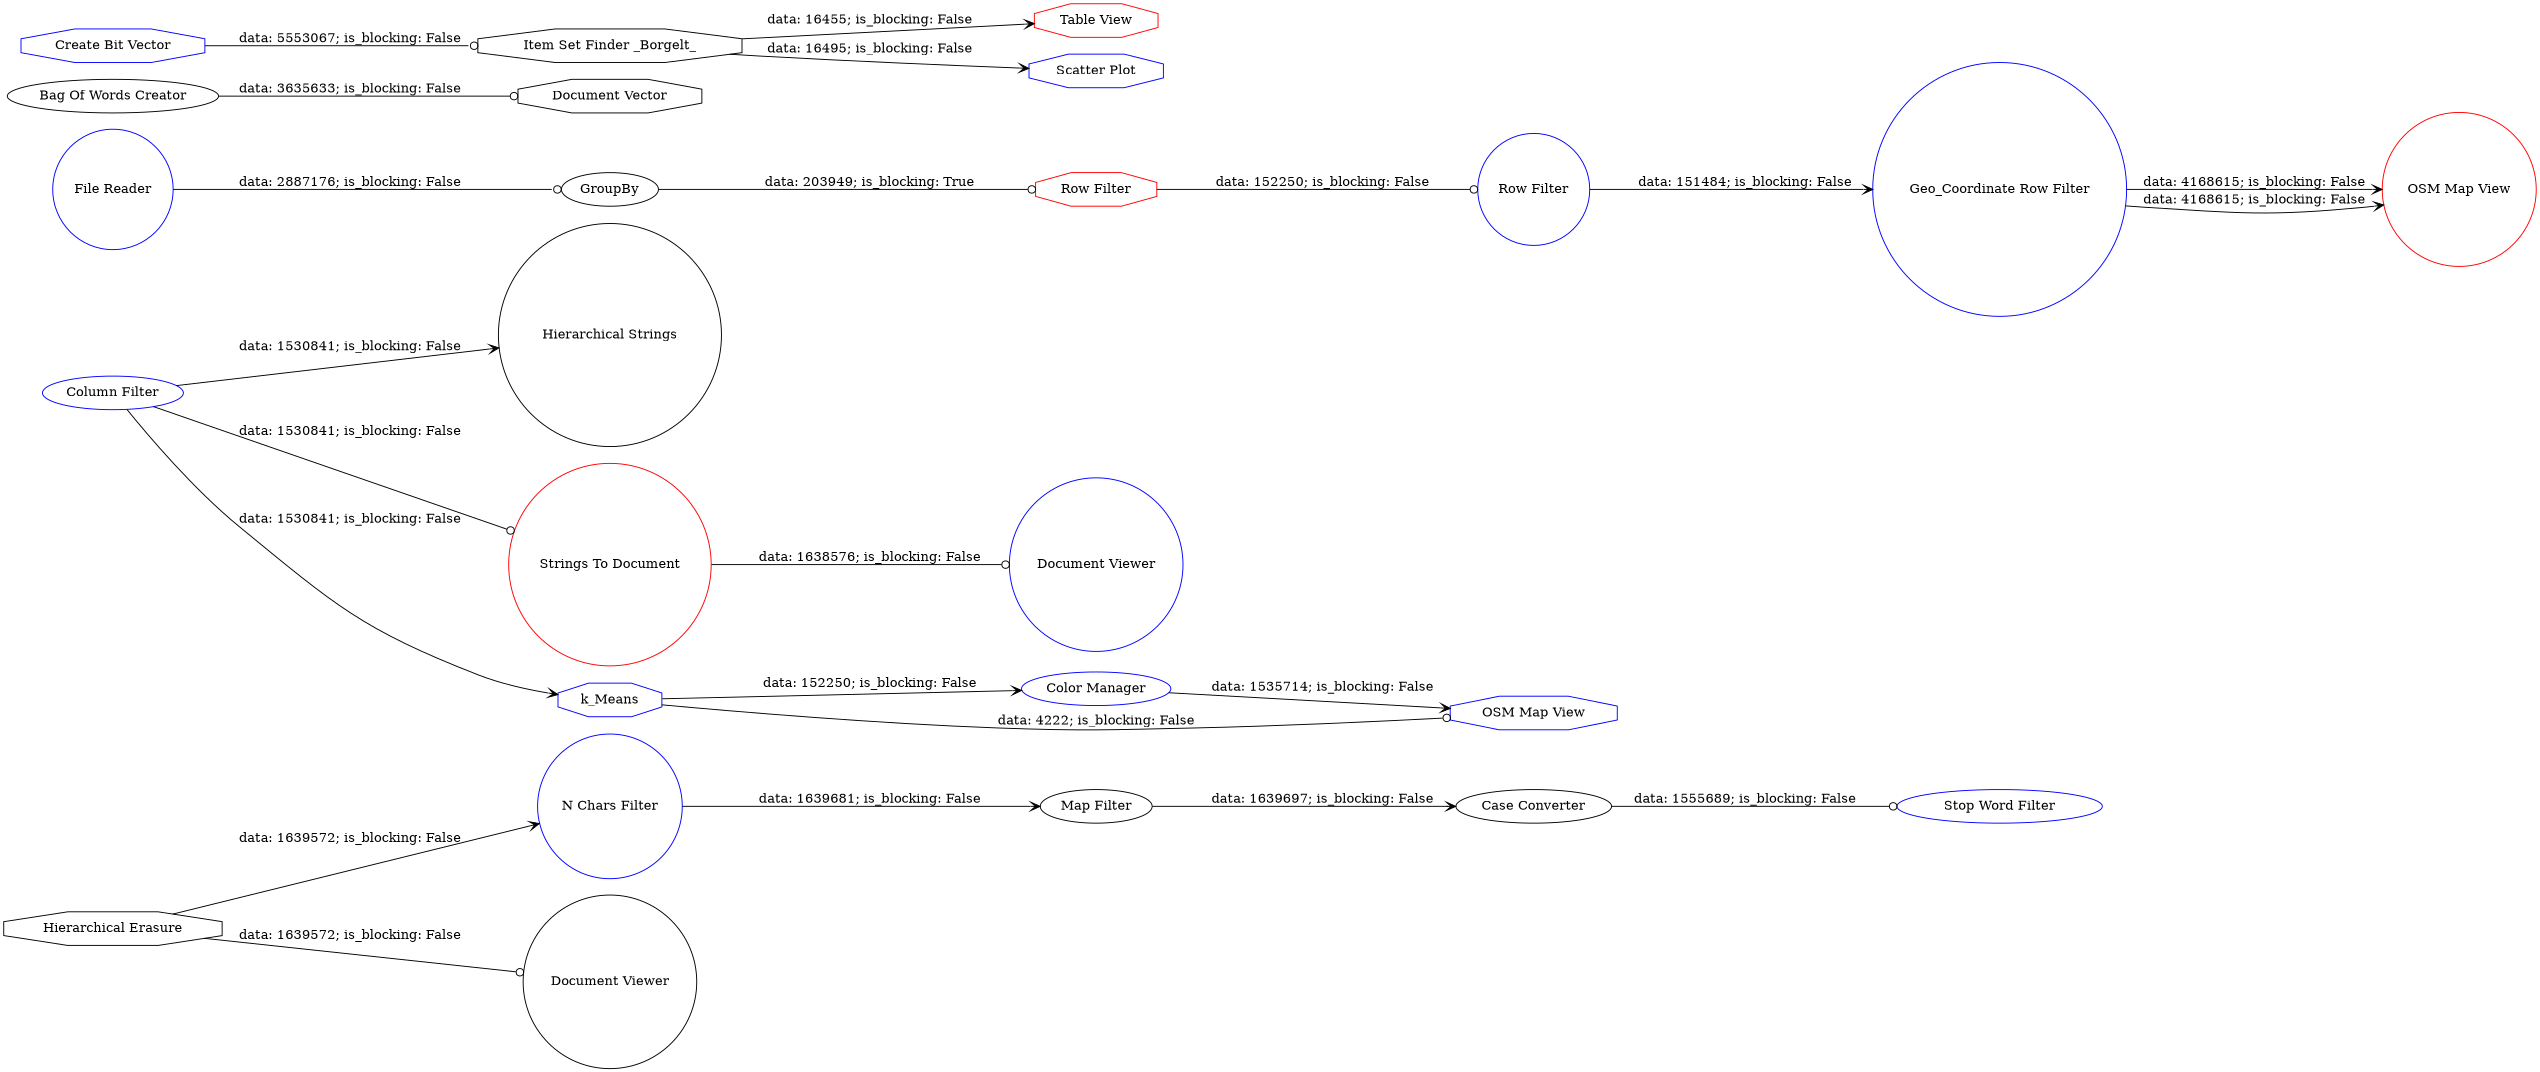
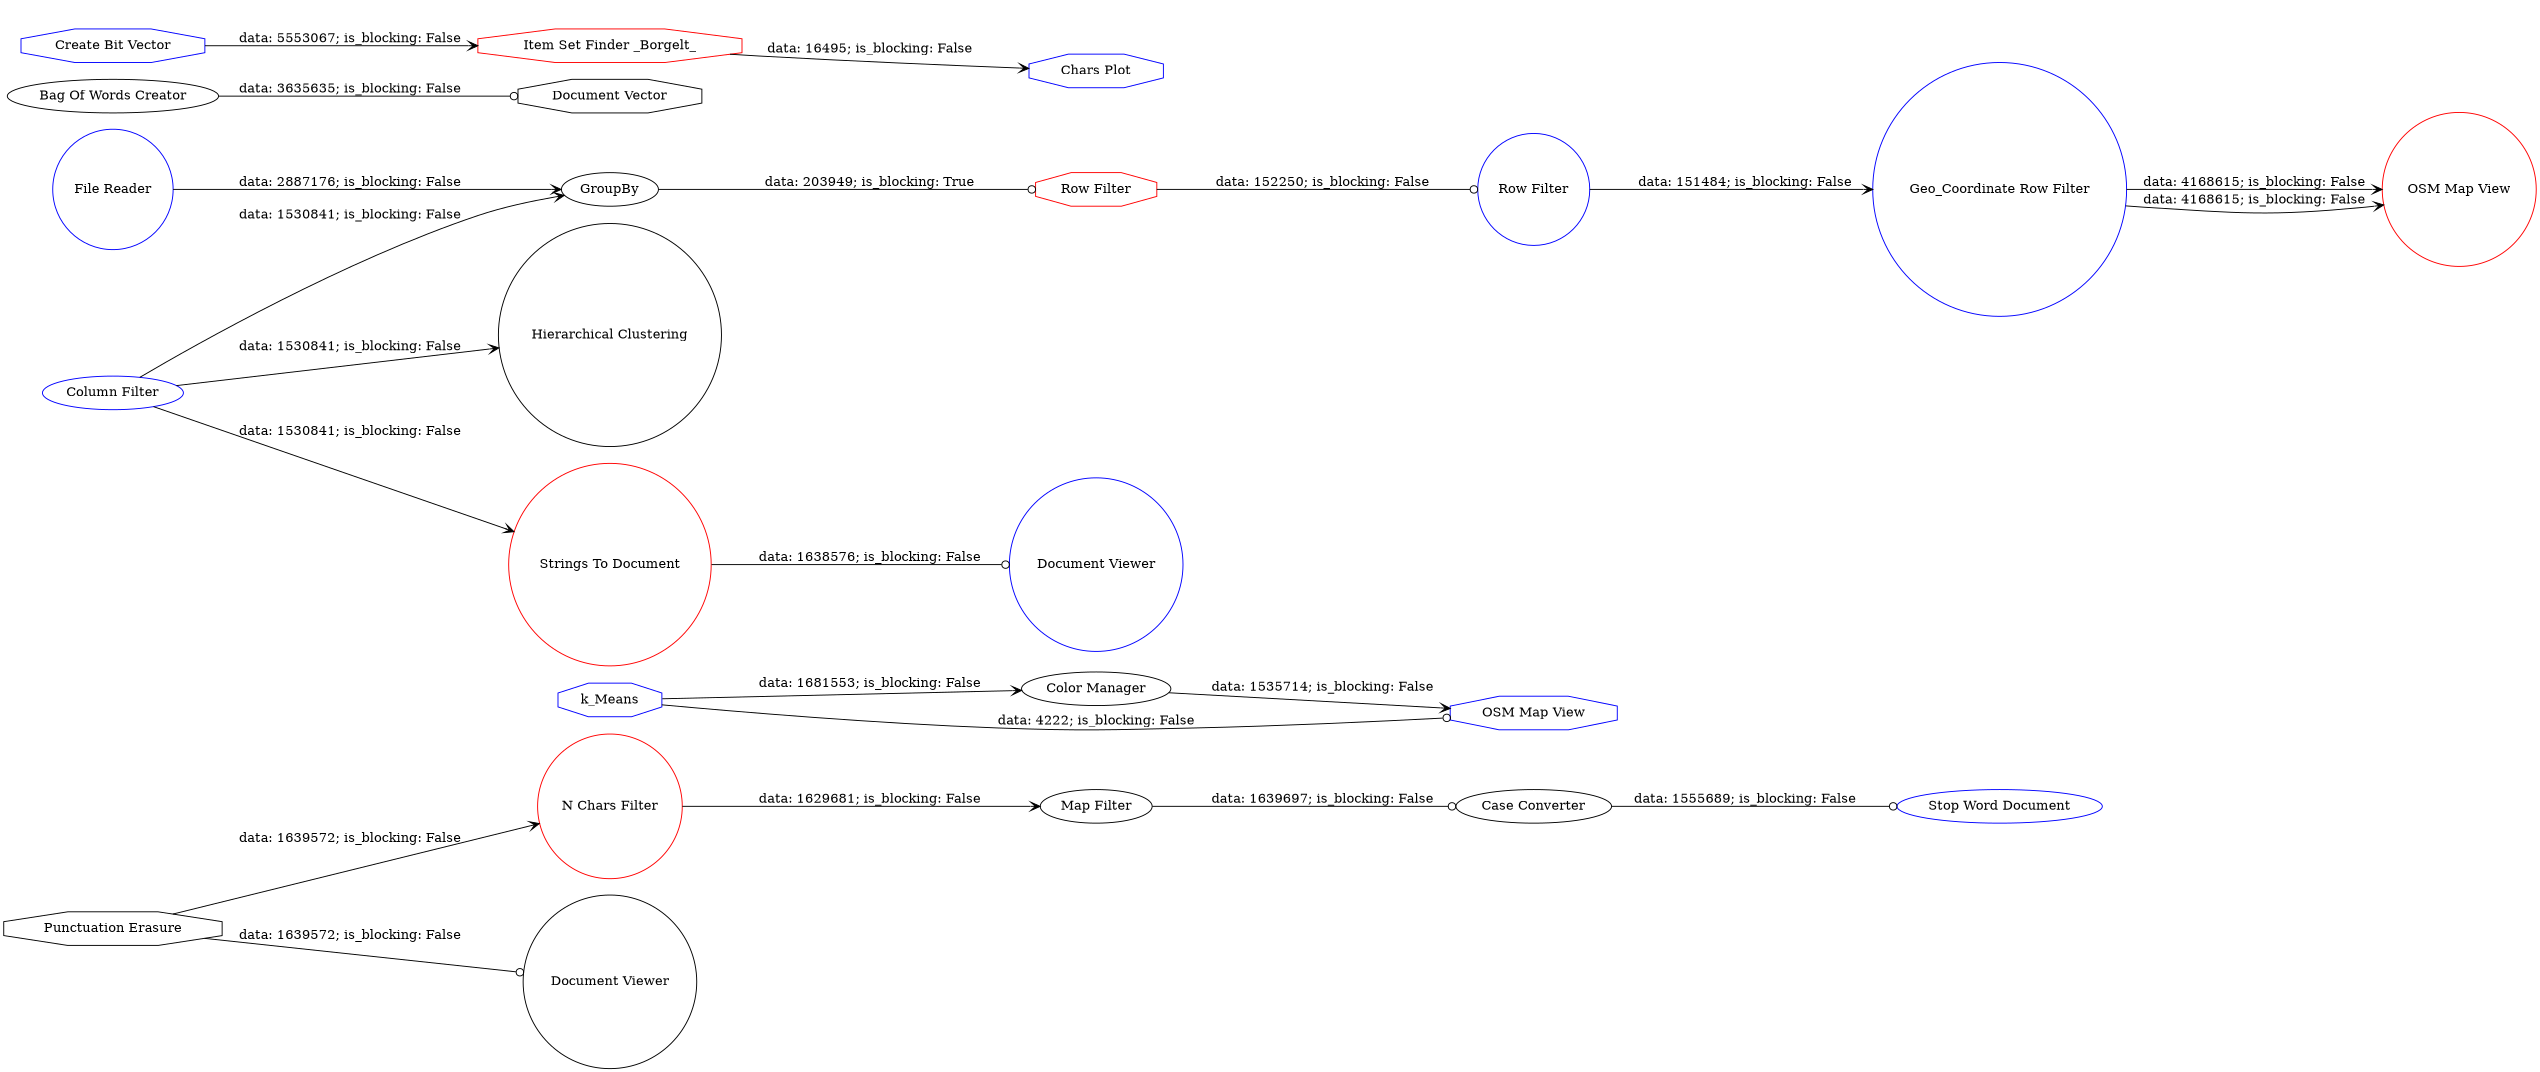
(1096, 21) -> none
(337, 46) -> (337, 46)
(610, 46) -> (610, 46)
(1096, 71) -> (1096, 71)
(350, 89) -> (350, 89)
(362, 189) -> (362, 189)
(610, 335) -> (610, 335)
(330, 468) -> (330, 468)
(314, 587) -> (341, 271)
(870, 684) -> (870, 684)
(1096, 689) -> (1096, 689)
(870, 799) -> (870, 799)
(610, 806) -> (610, 806)
(1300, 806) -> (1300, 806)
(2000, 806) -> (2000, 806)
(113, 929) -> (113, 929)
